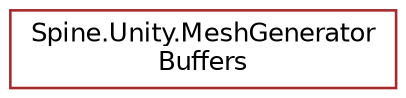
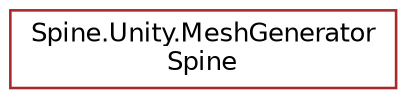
(203, 49) -> (203, 49)
